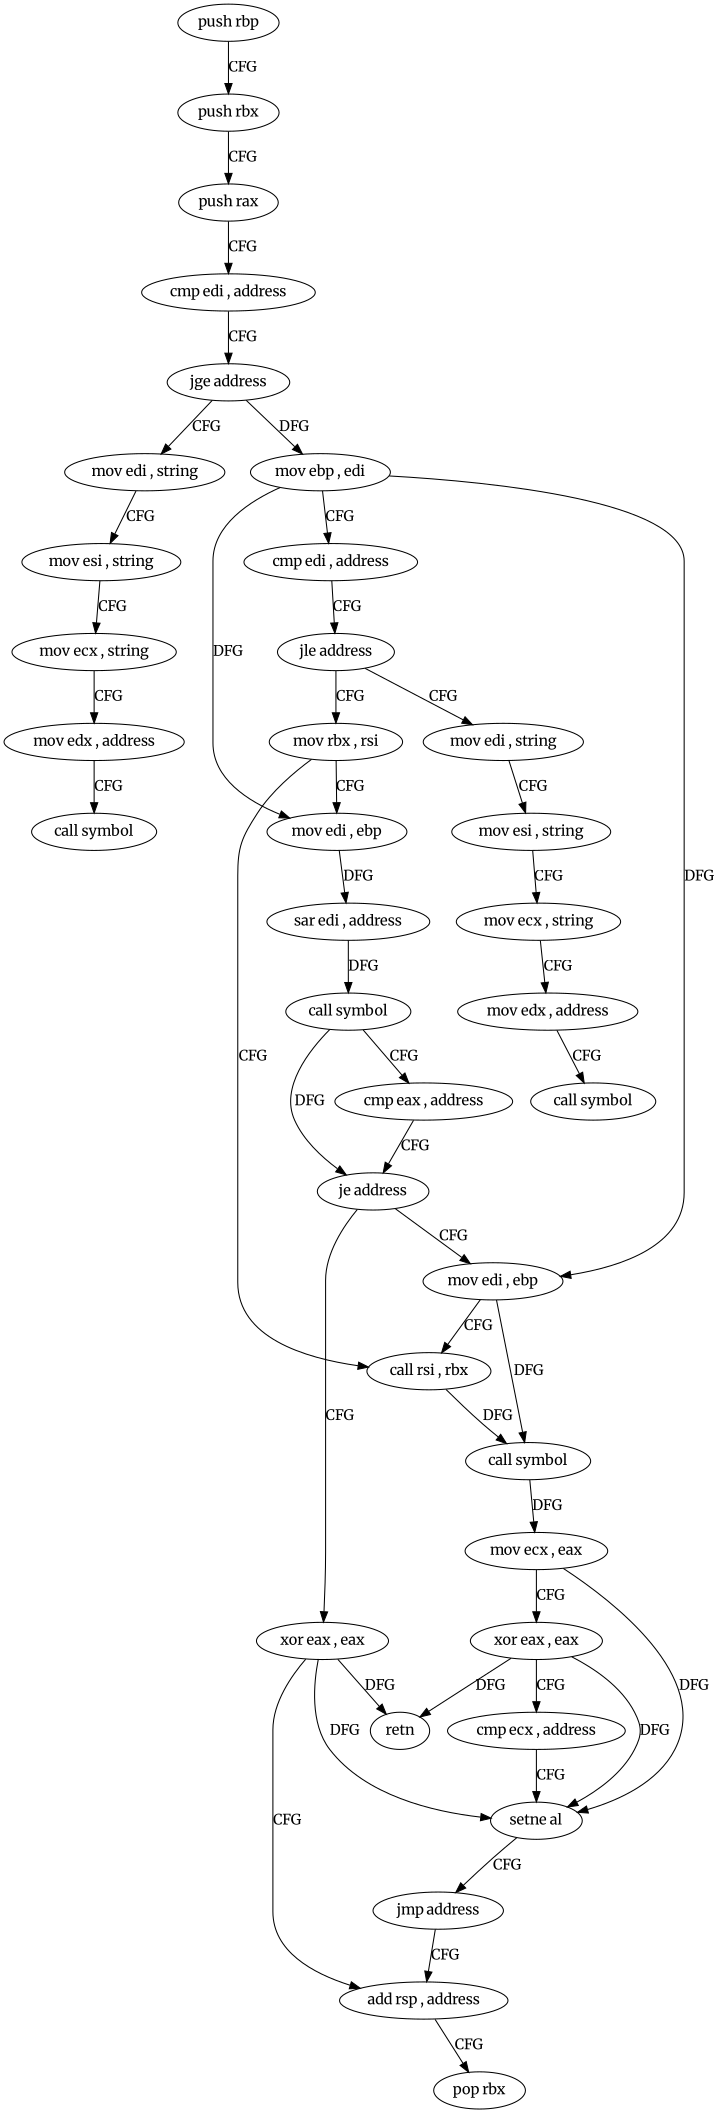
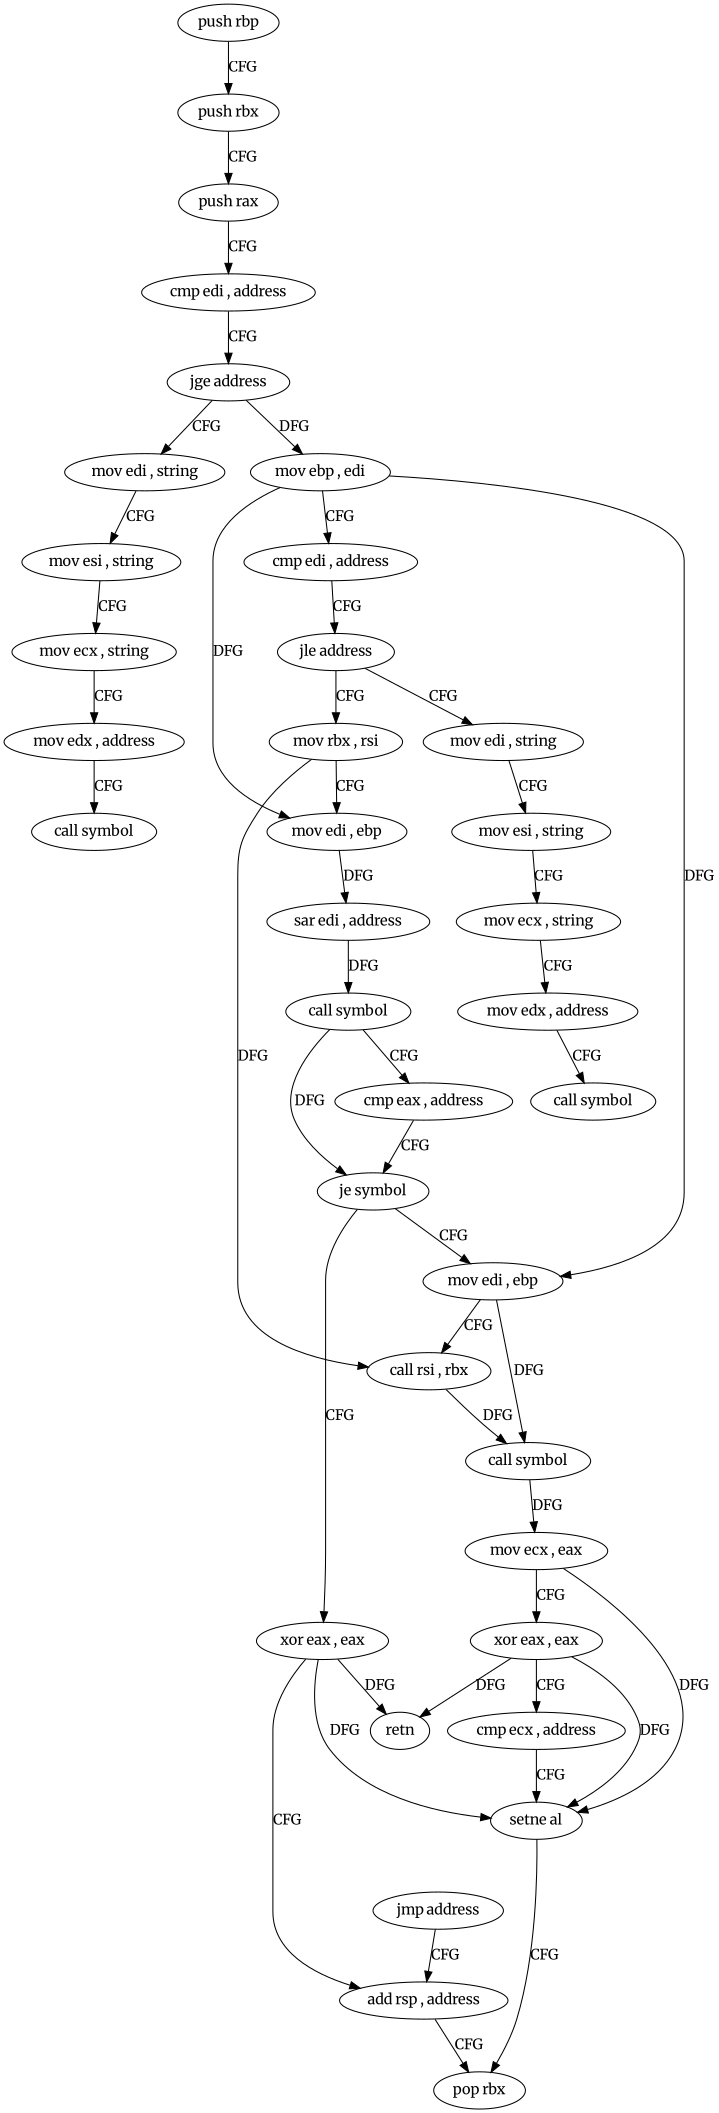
(253, 1057) -> (253, 1057)
(373, 1191) -> (373, 1191)
(490, 1861) -> (530, 1954)
